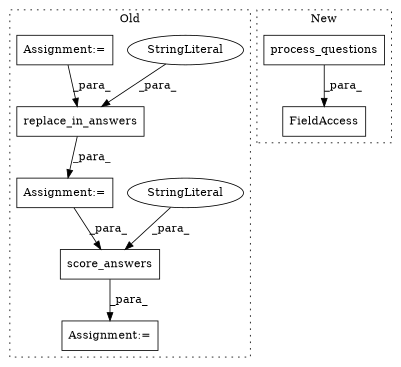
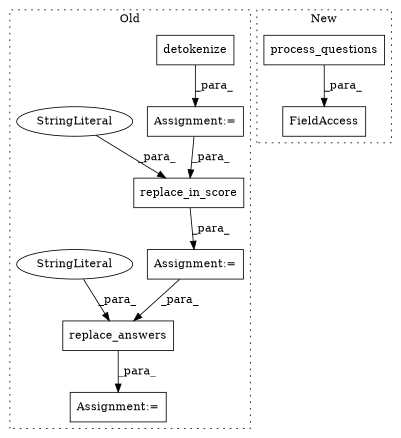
none -> (195, 50)
(80, 121) -> (189, 193)
(110, 264) -> (118, 336)
